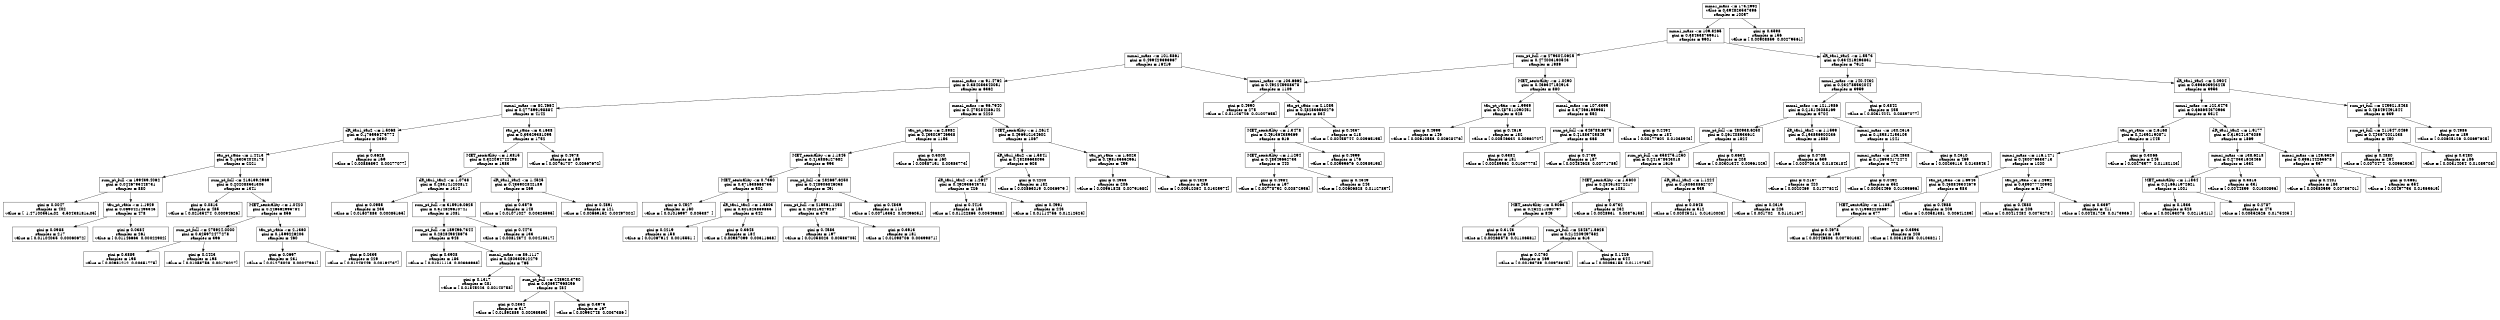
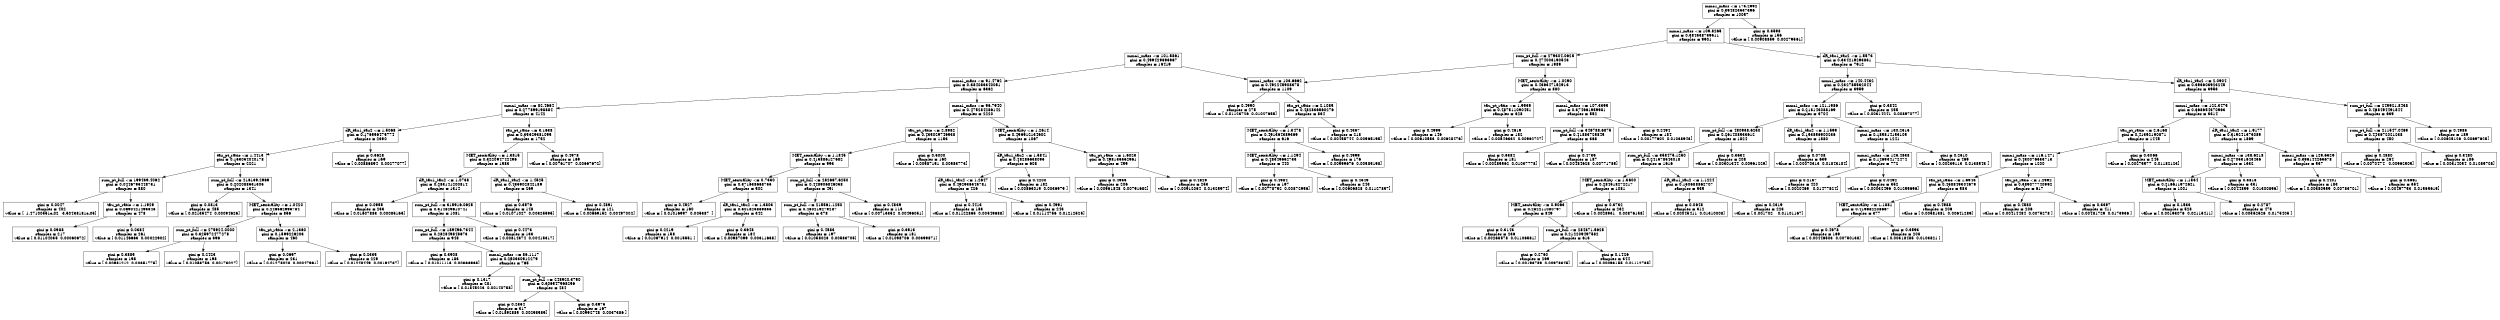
(1731, 11) -> (1731, 11)
